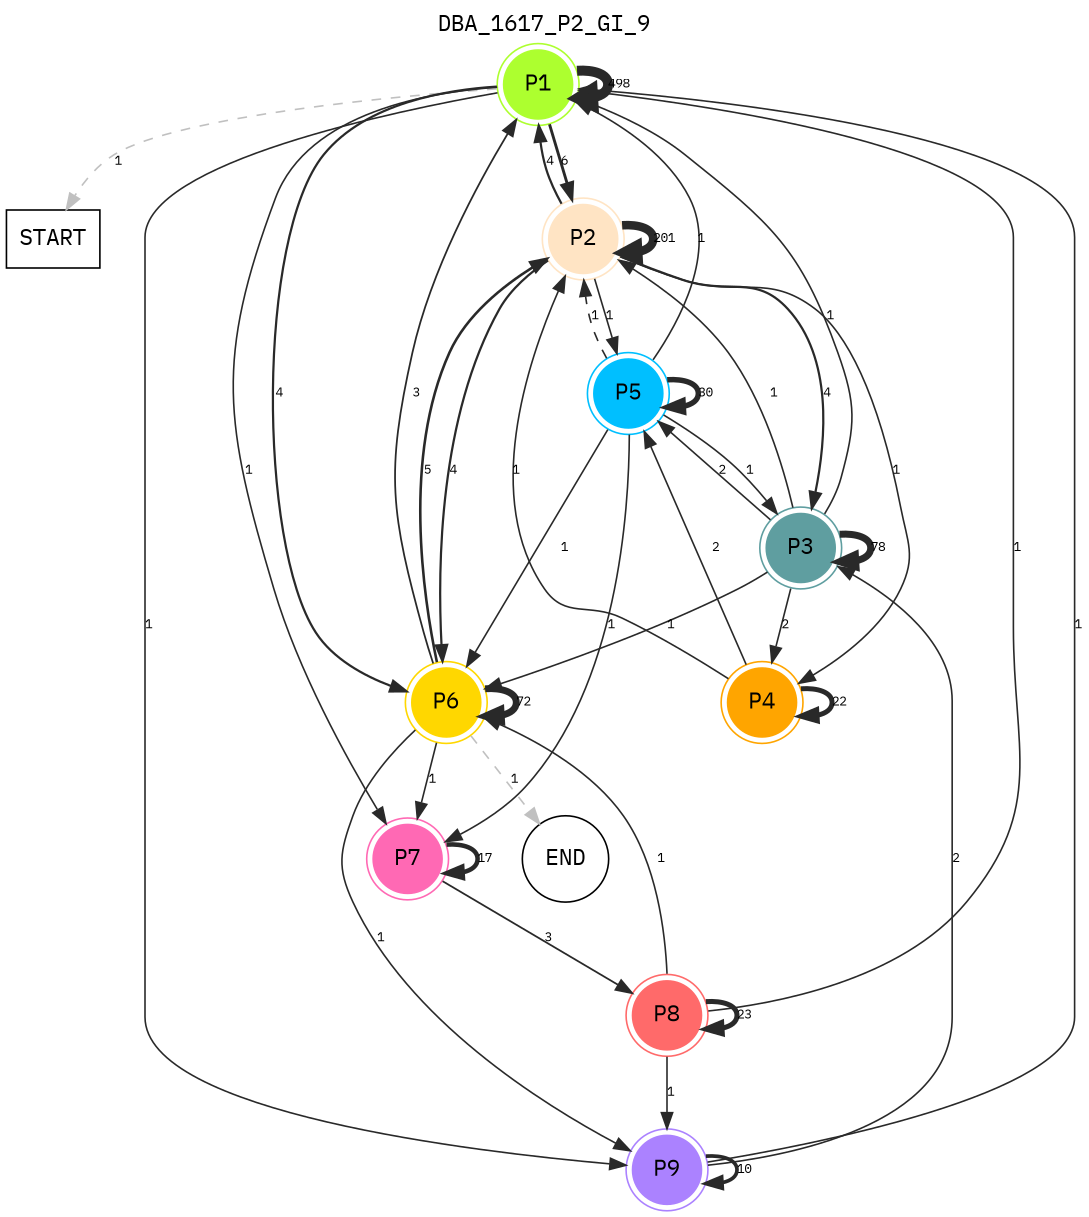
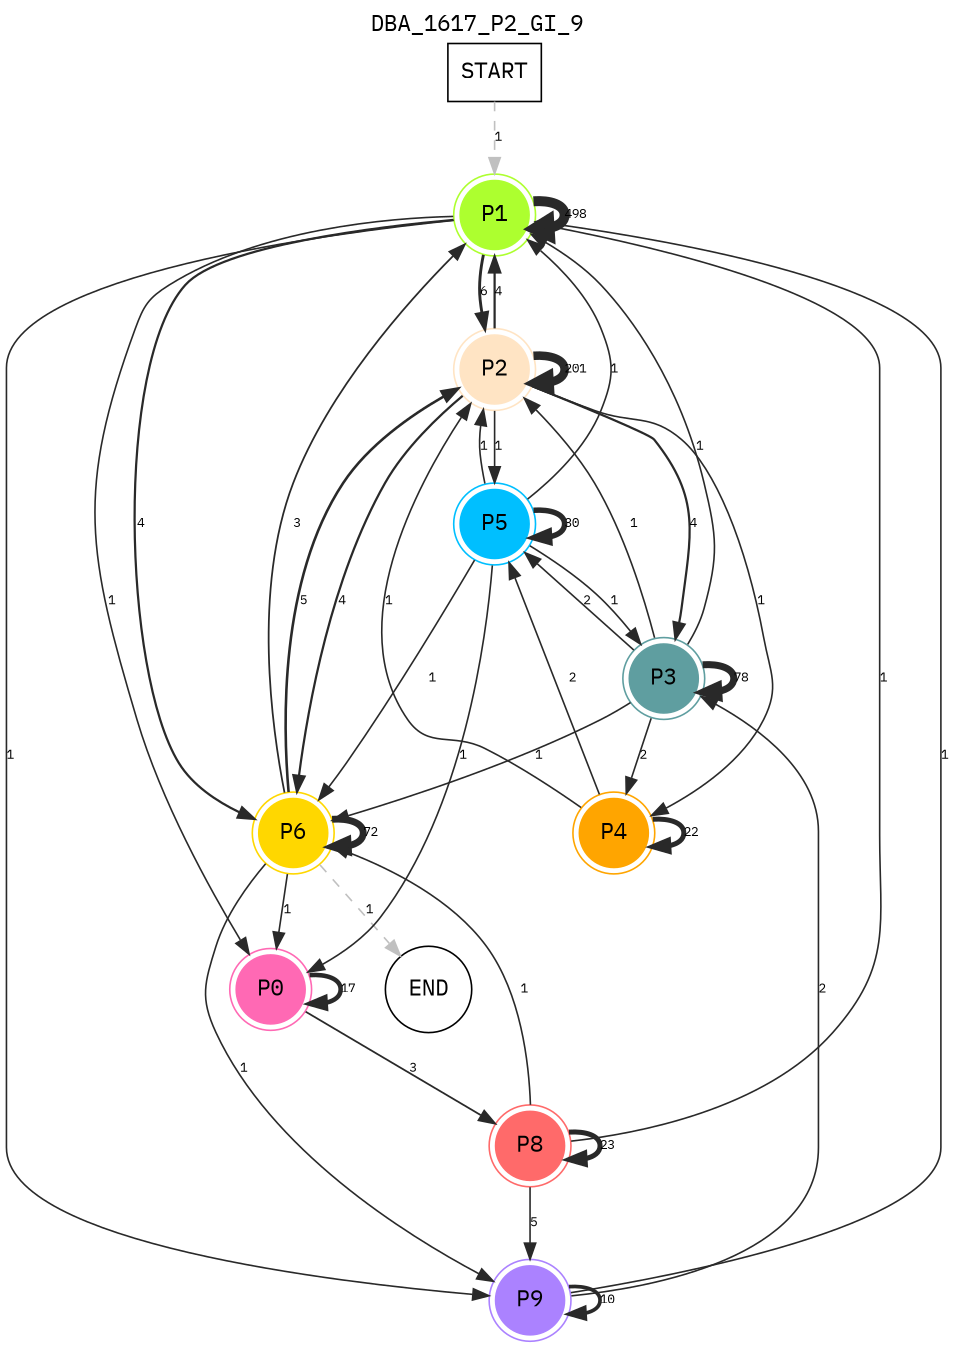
(274, 113) -> (495, 130)
(593, 328) -> (480, 455)
(408, 859) -> (271, 989)
(671, 1093) -> (534, 1223)
